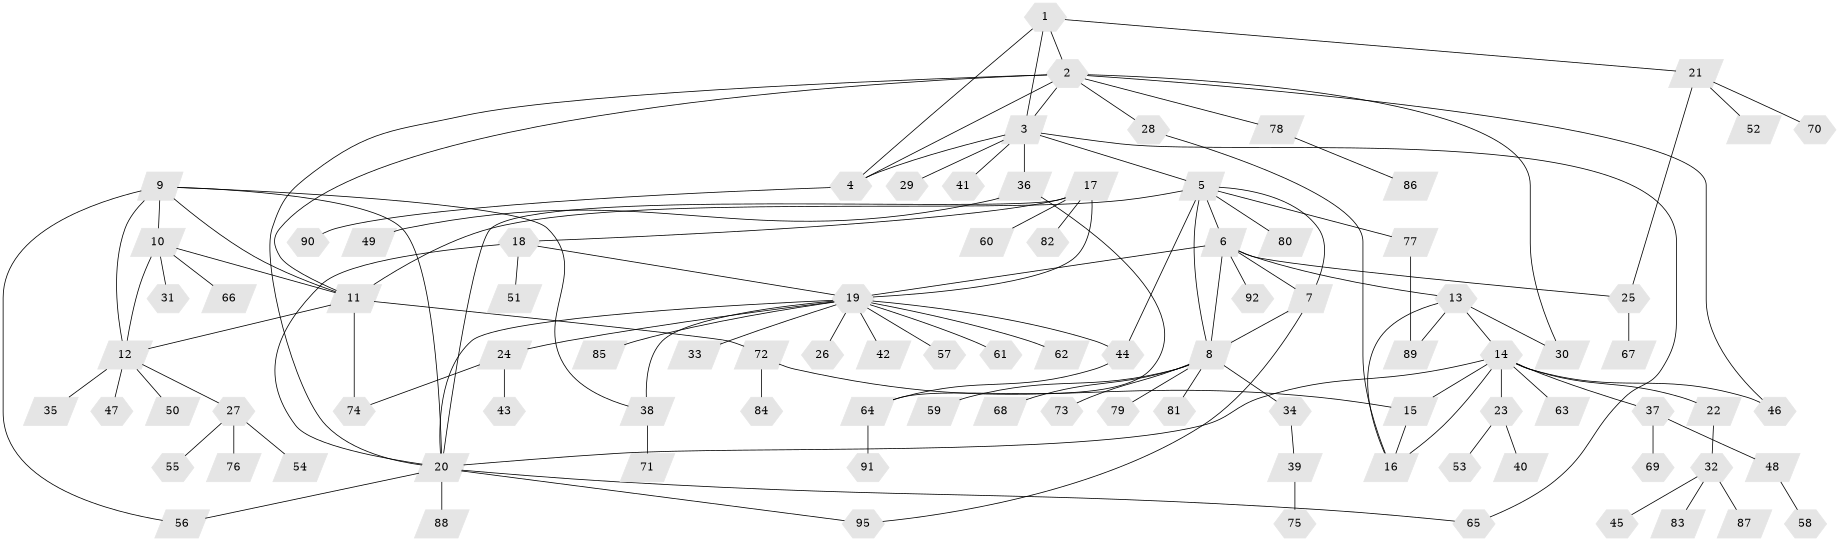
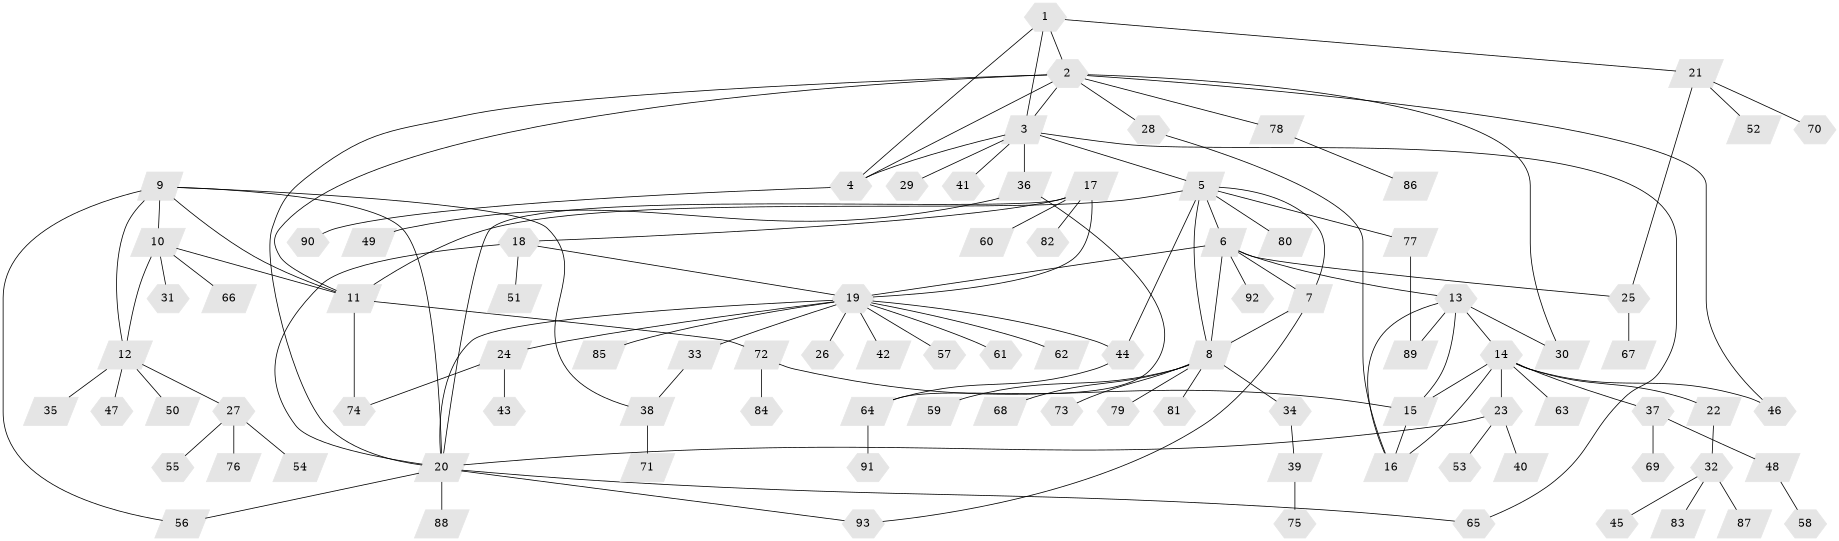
(240, 327) -> none
(662, 341) -> (671, 383)
none -> (1448, 358)
(979, 447) -> (975, 449)
(863, 524) -> (863, 524)
